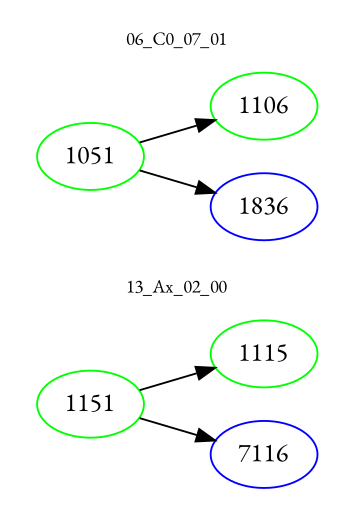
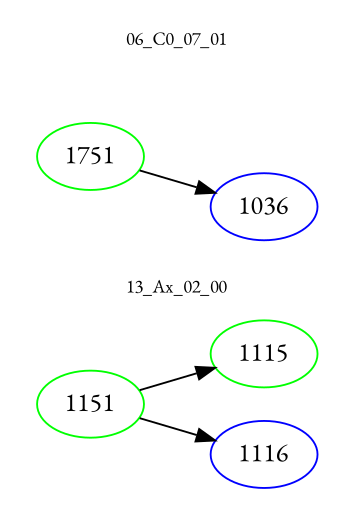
(264, 106) -> none
(91, 156) -> (91, 156)
(264, 207) -> (264, 207)
(264, 454) -> (264, 454)
